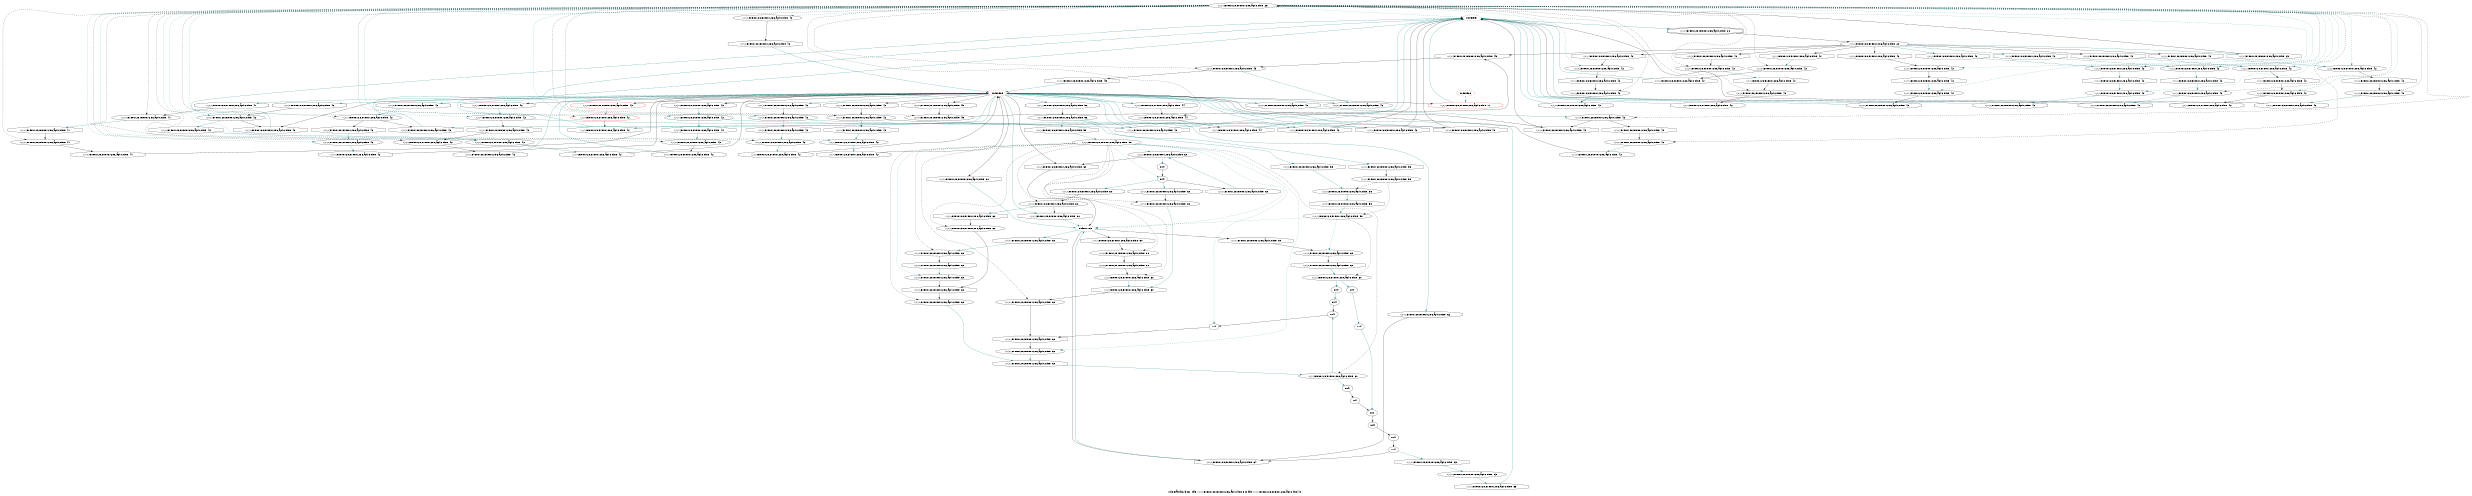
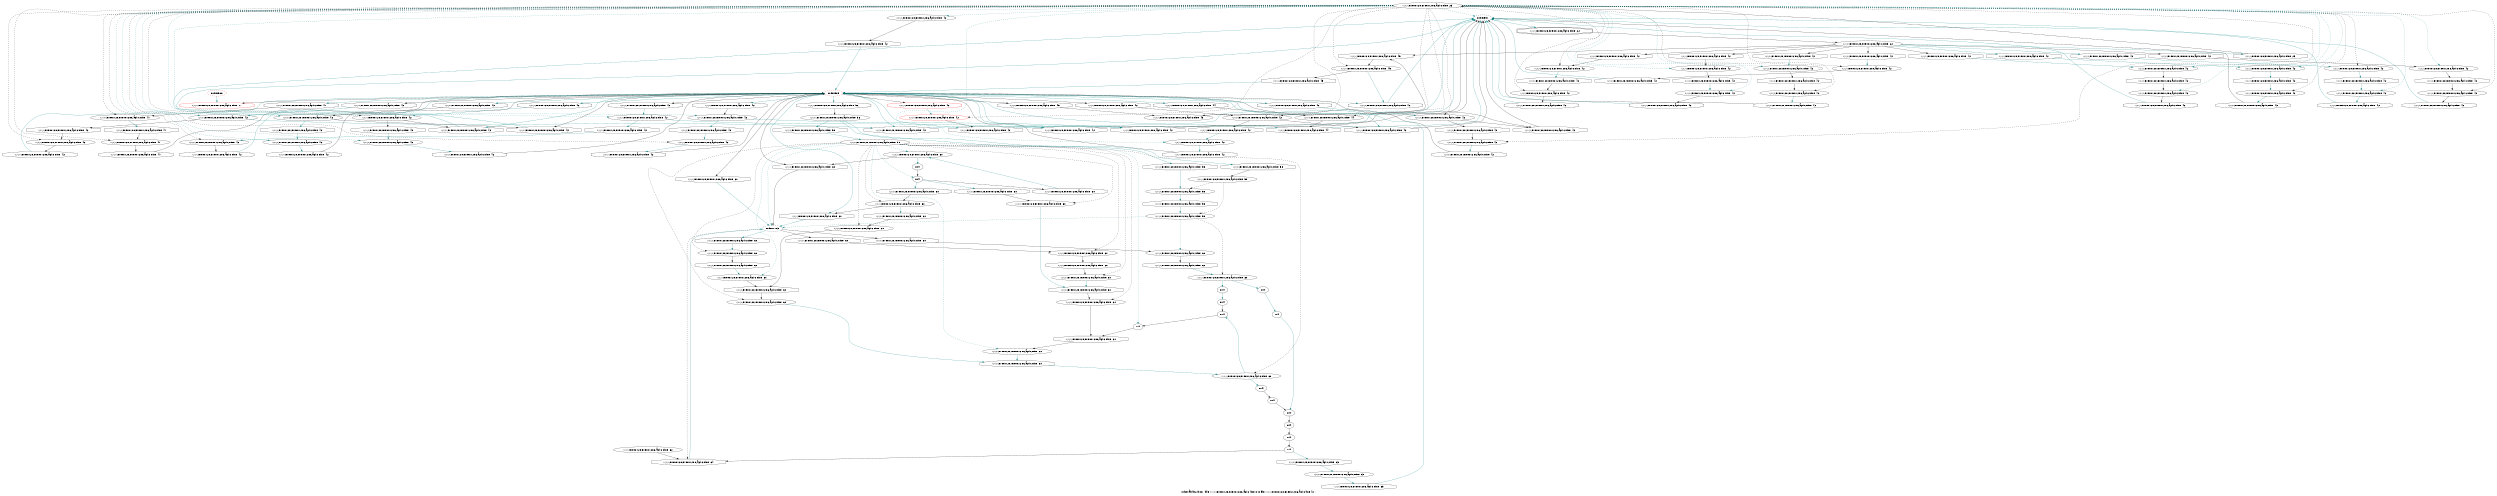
(1430, 61) -> (1423, 57)
(1170, 96) -> (1100, 96)
(1358, 105) -> (1385, 105)
(1284, 143) -> none
(1425, 315) -> (648, 450)
(1072, 398) -> (687, 311)
